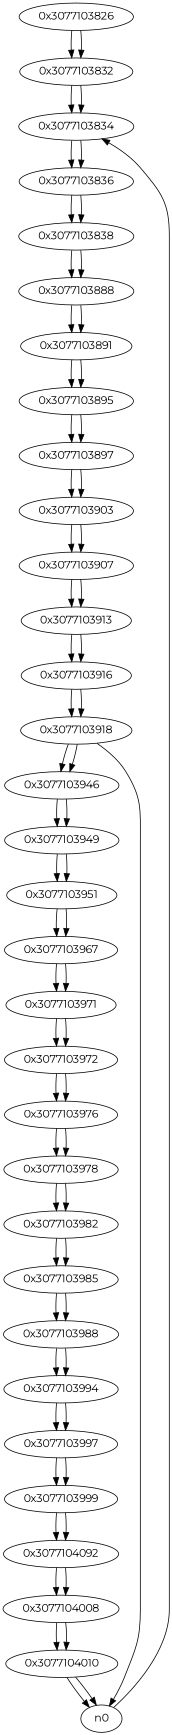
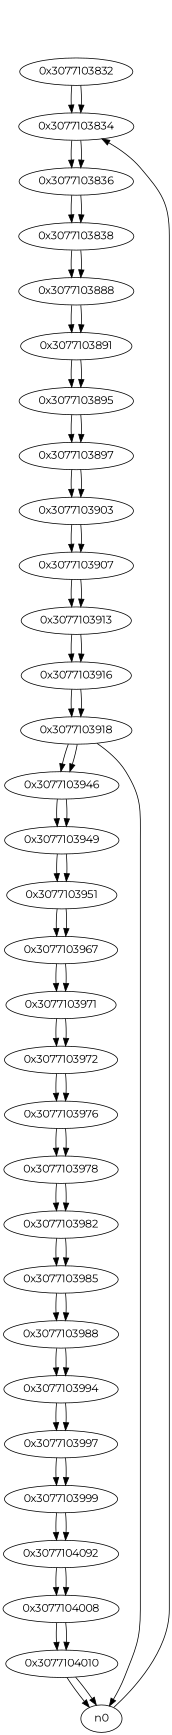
(76, 17) -> none
